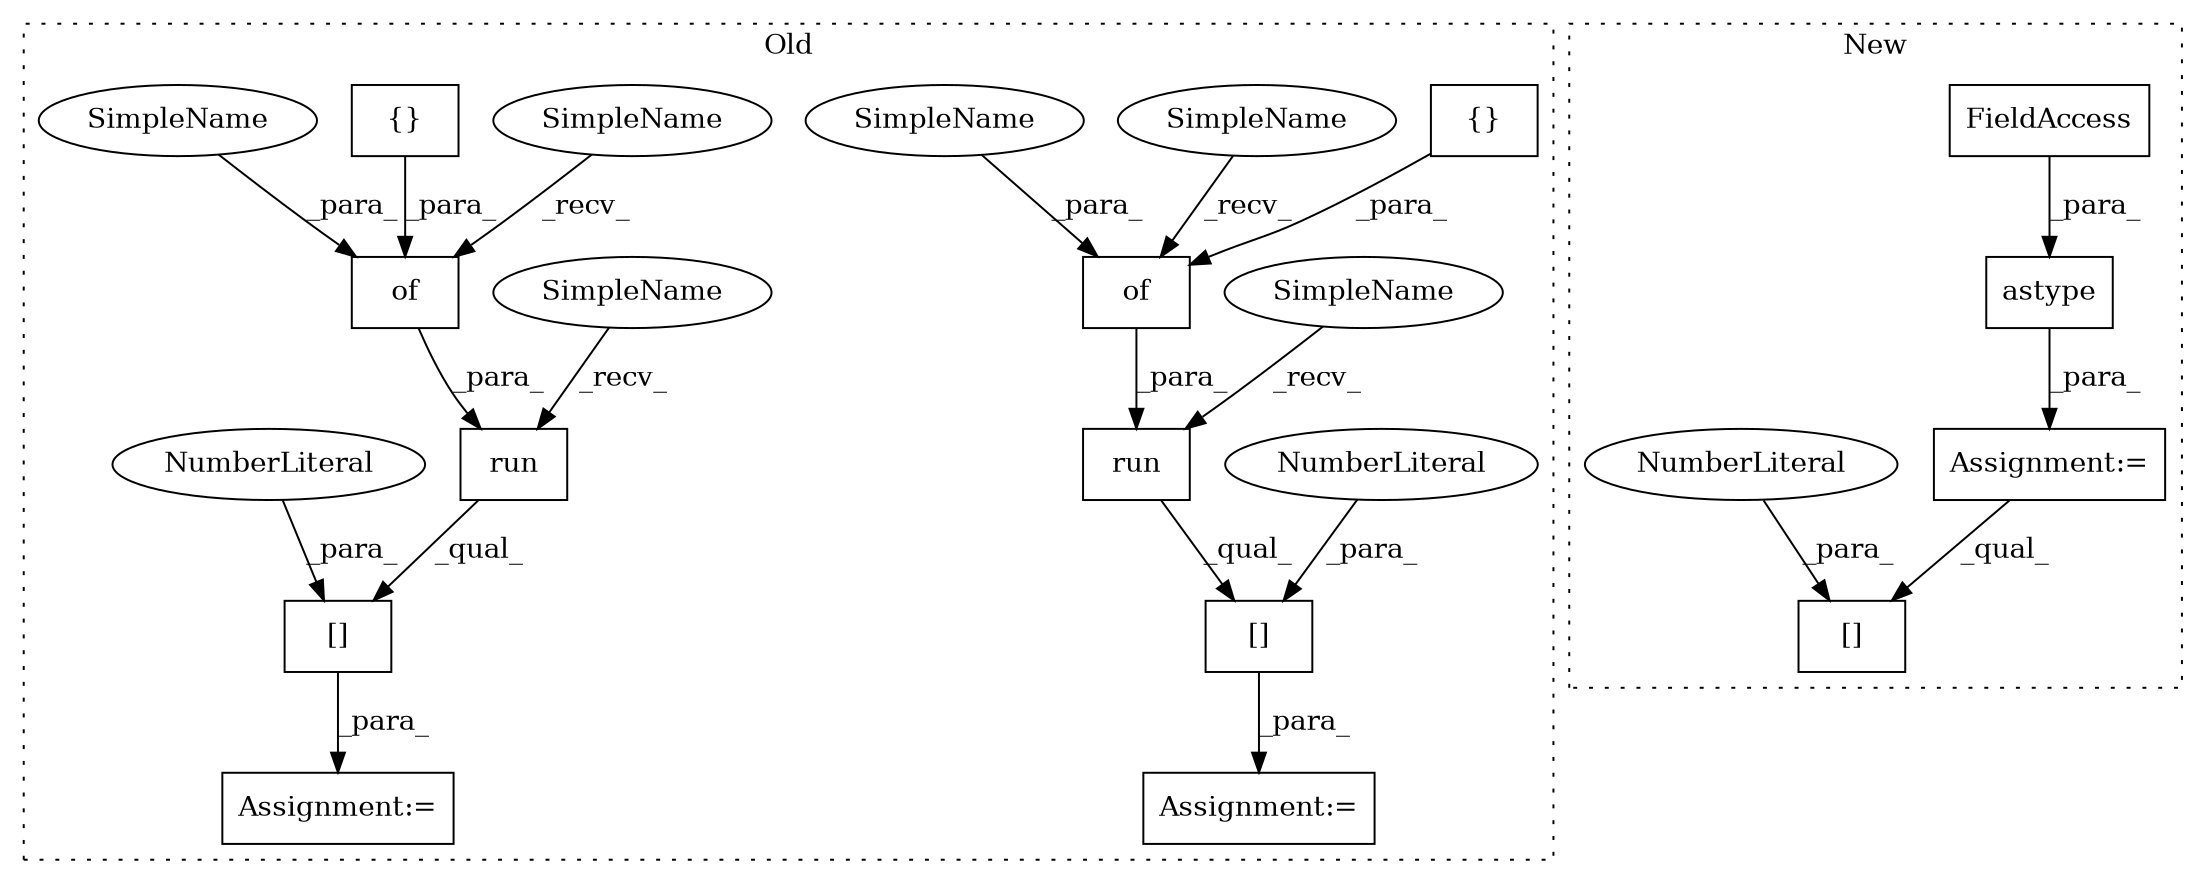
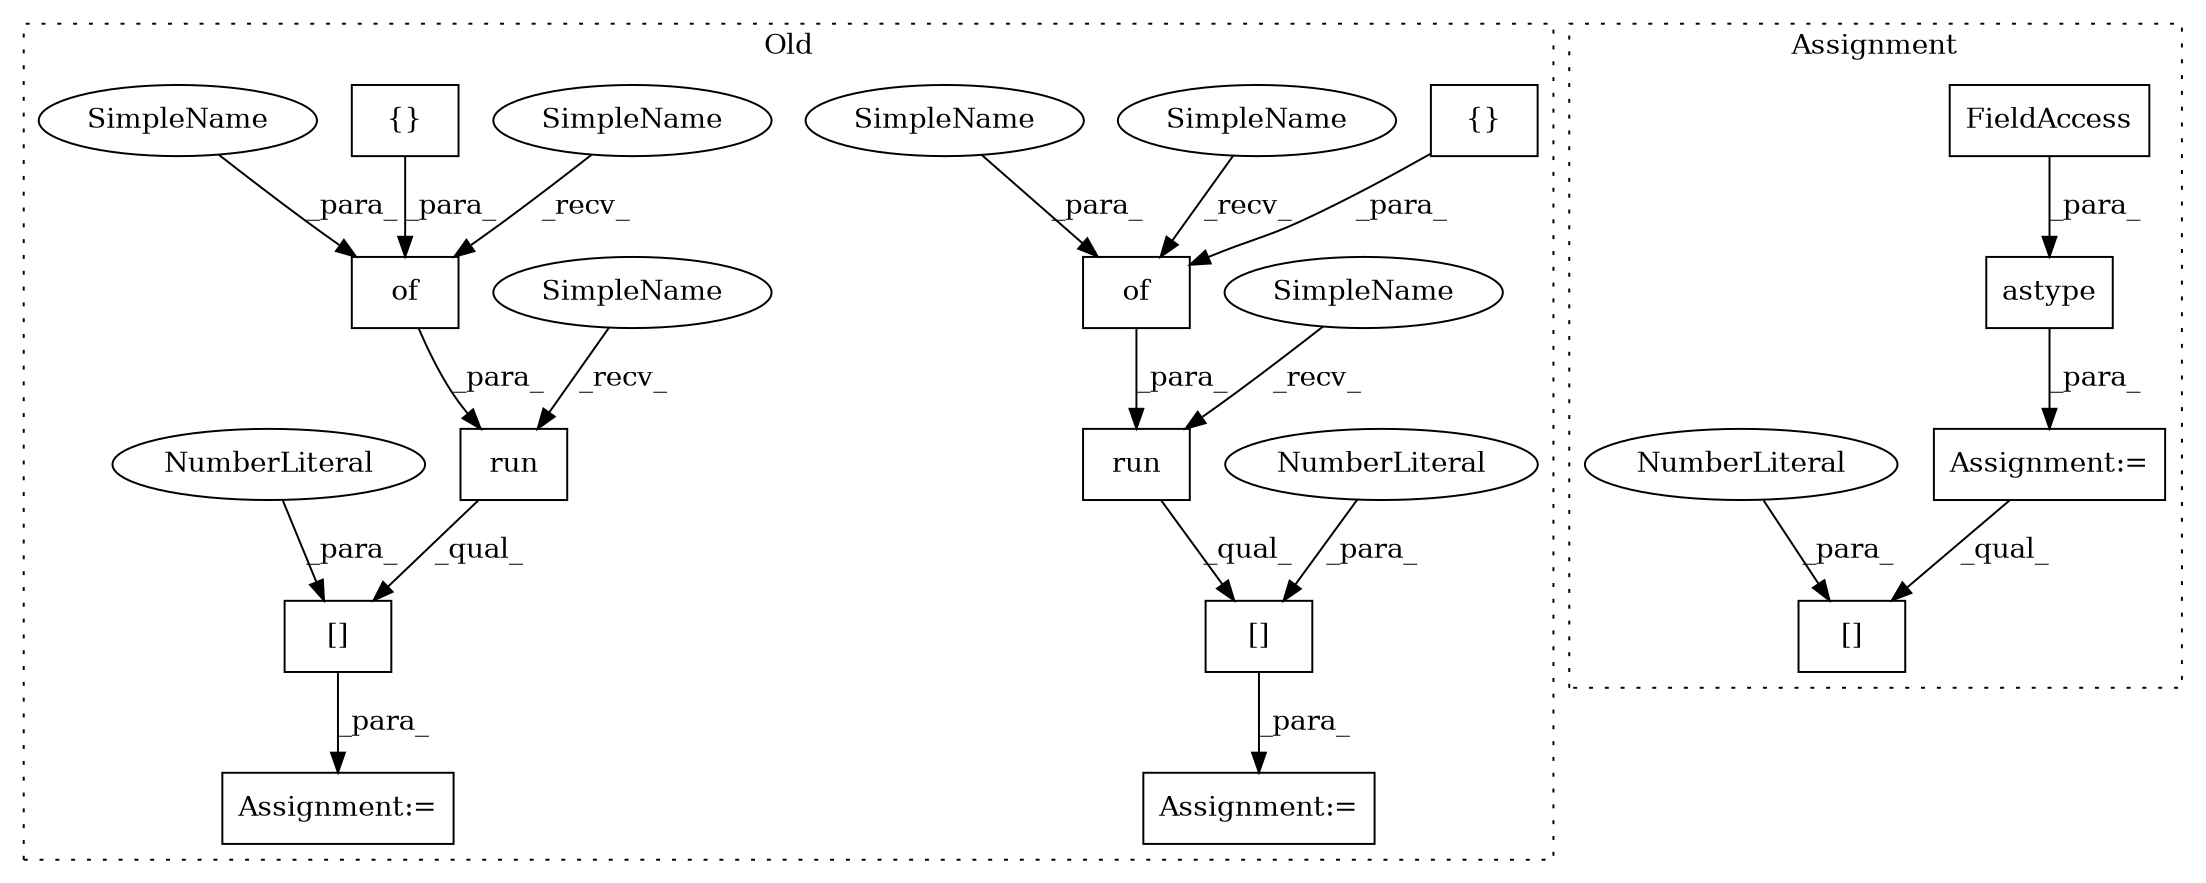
(1876, 46) -> (1876, 46)
